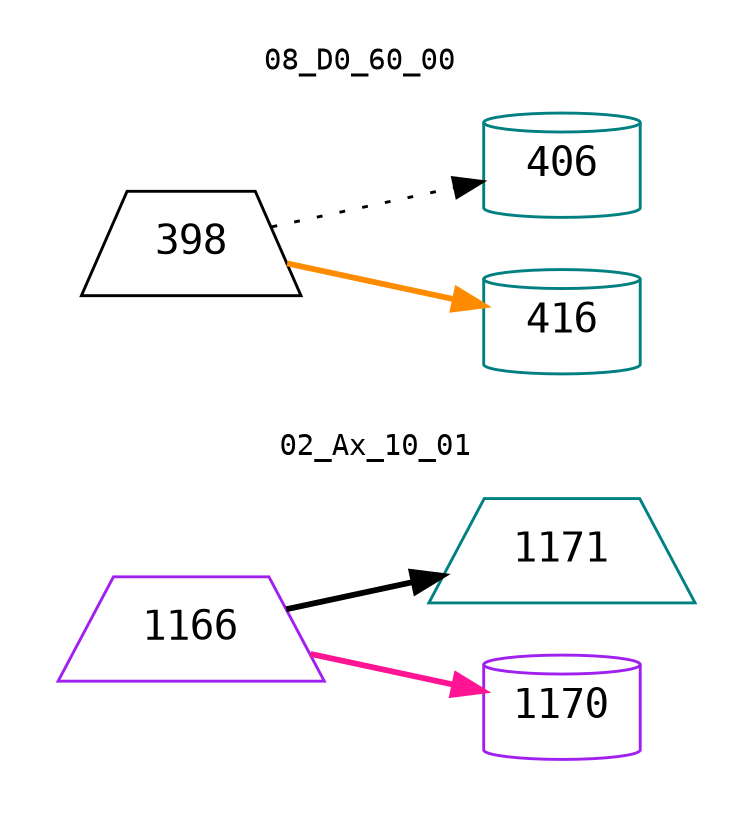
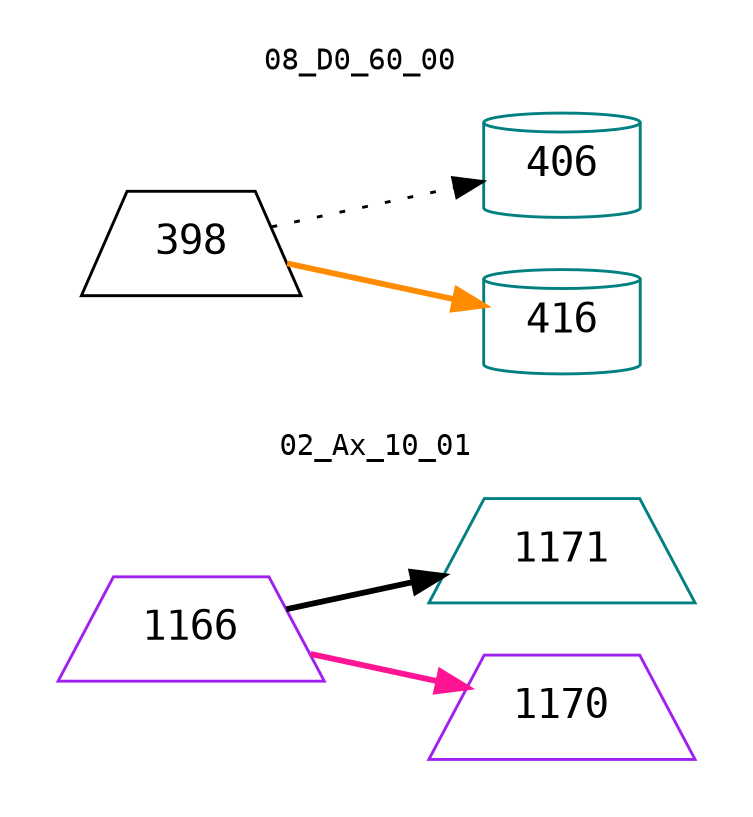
(562, 707) -> (562, 707)
